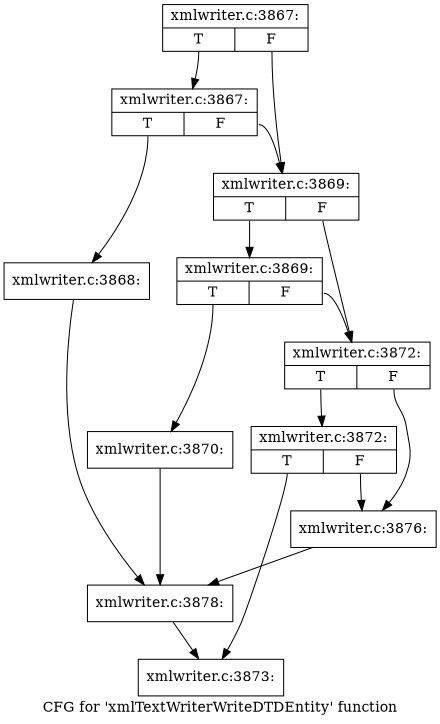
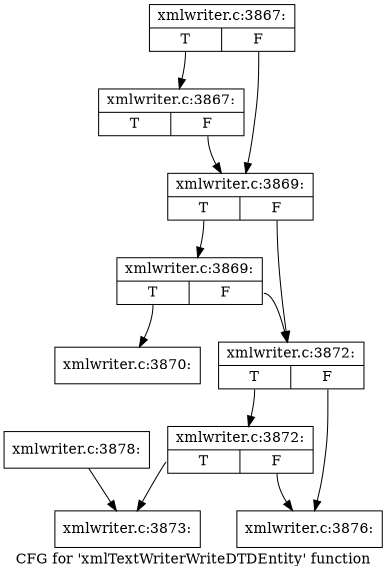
(77, 281) -> none
(160, 521) -> none
(270, 563) -> none
